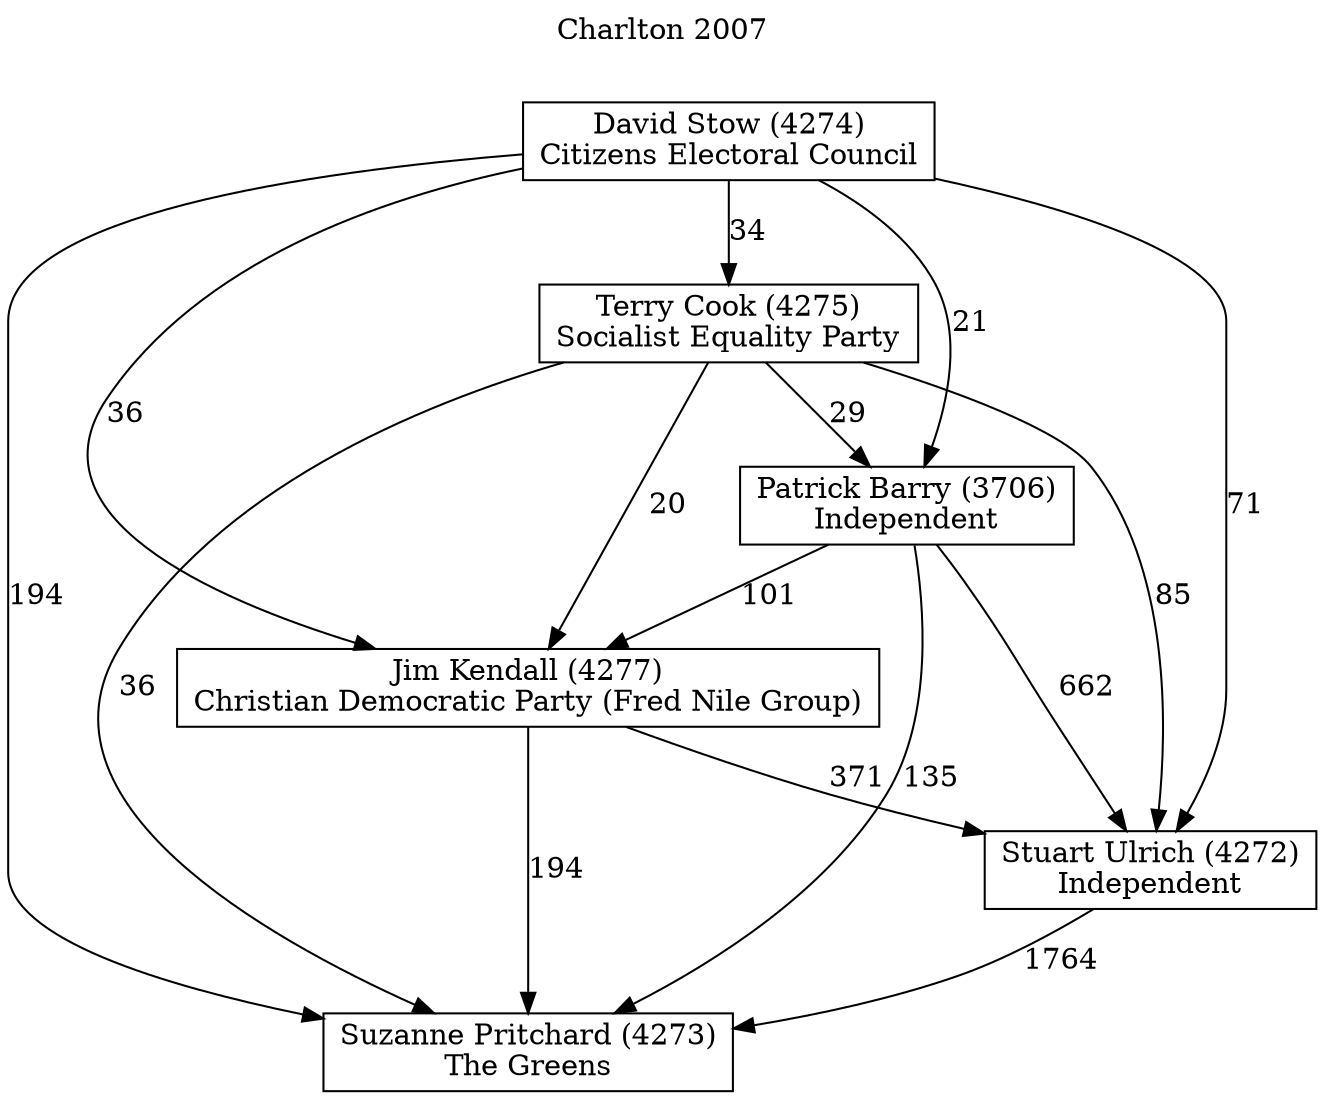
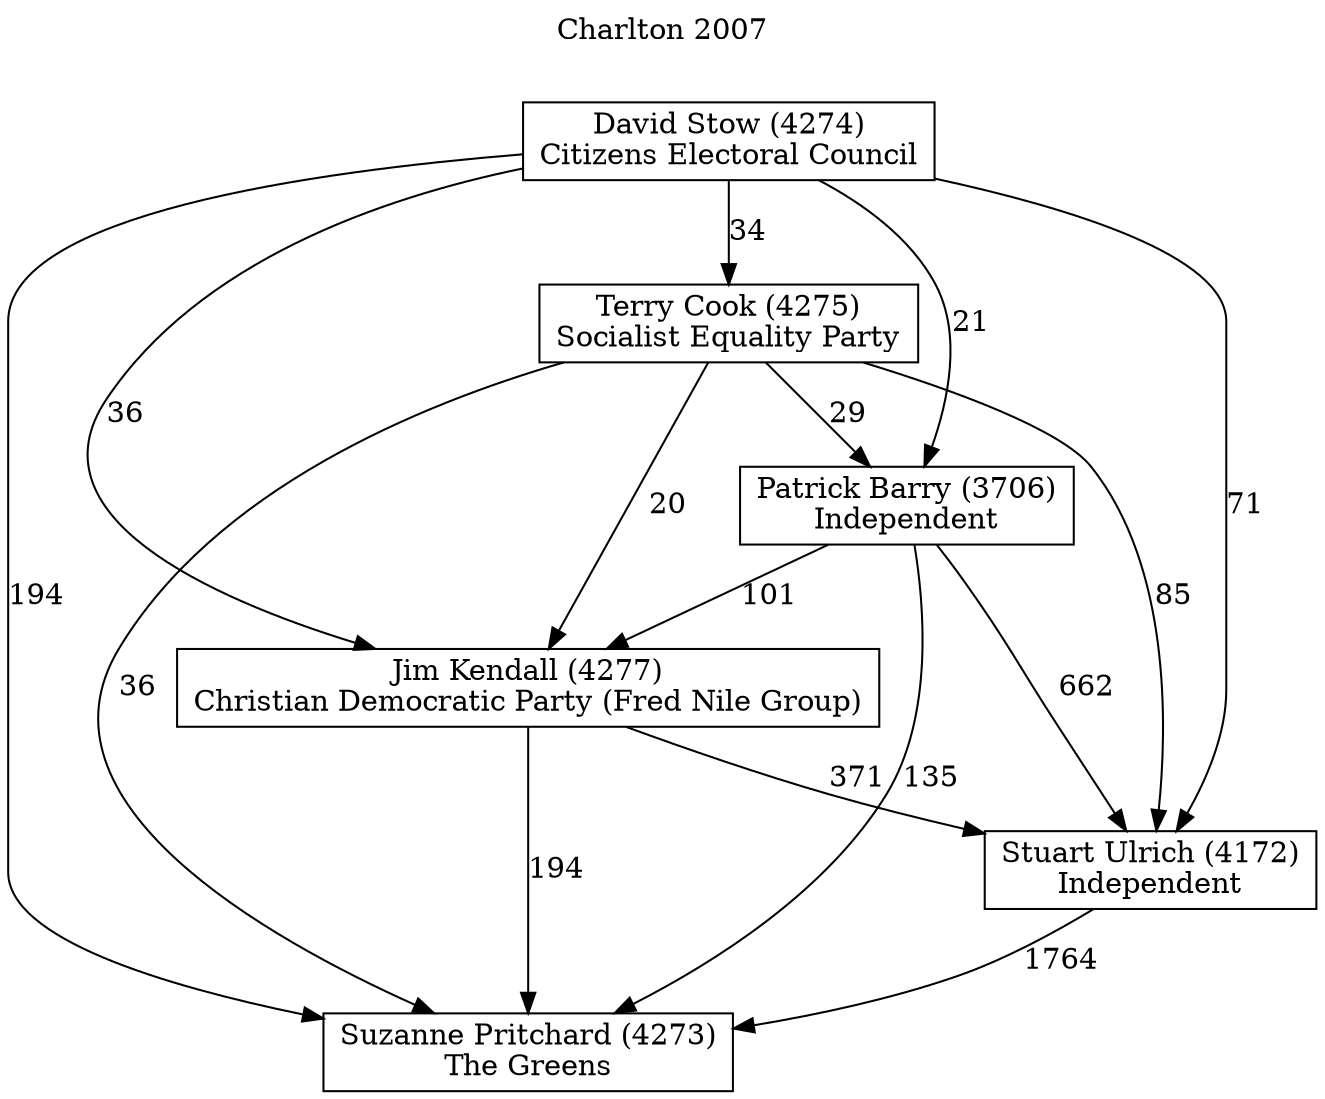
(1151, 870) -> (1151, 870)
